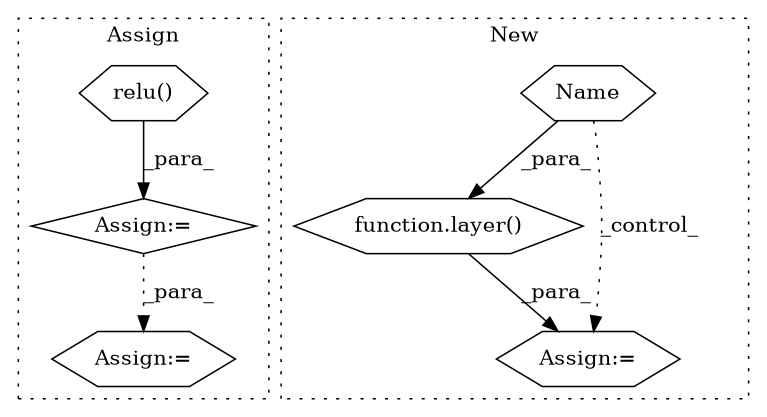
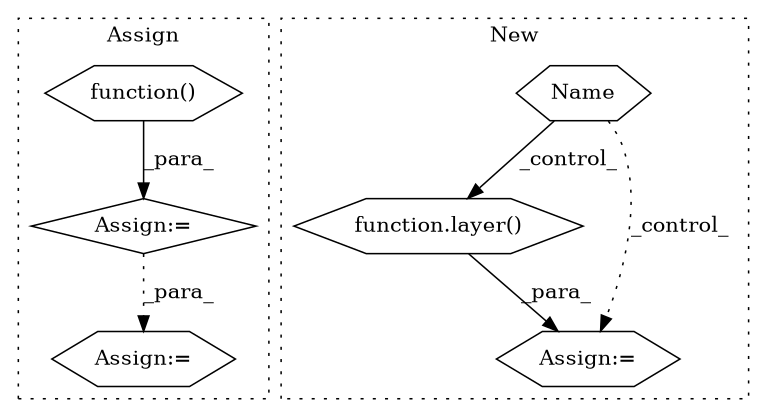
(144, 93) -> (144, 93)
(556, 160) -> (568, 160)
